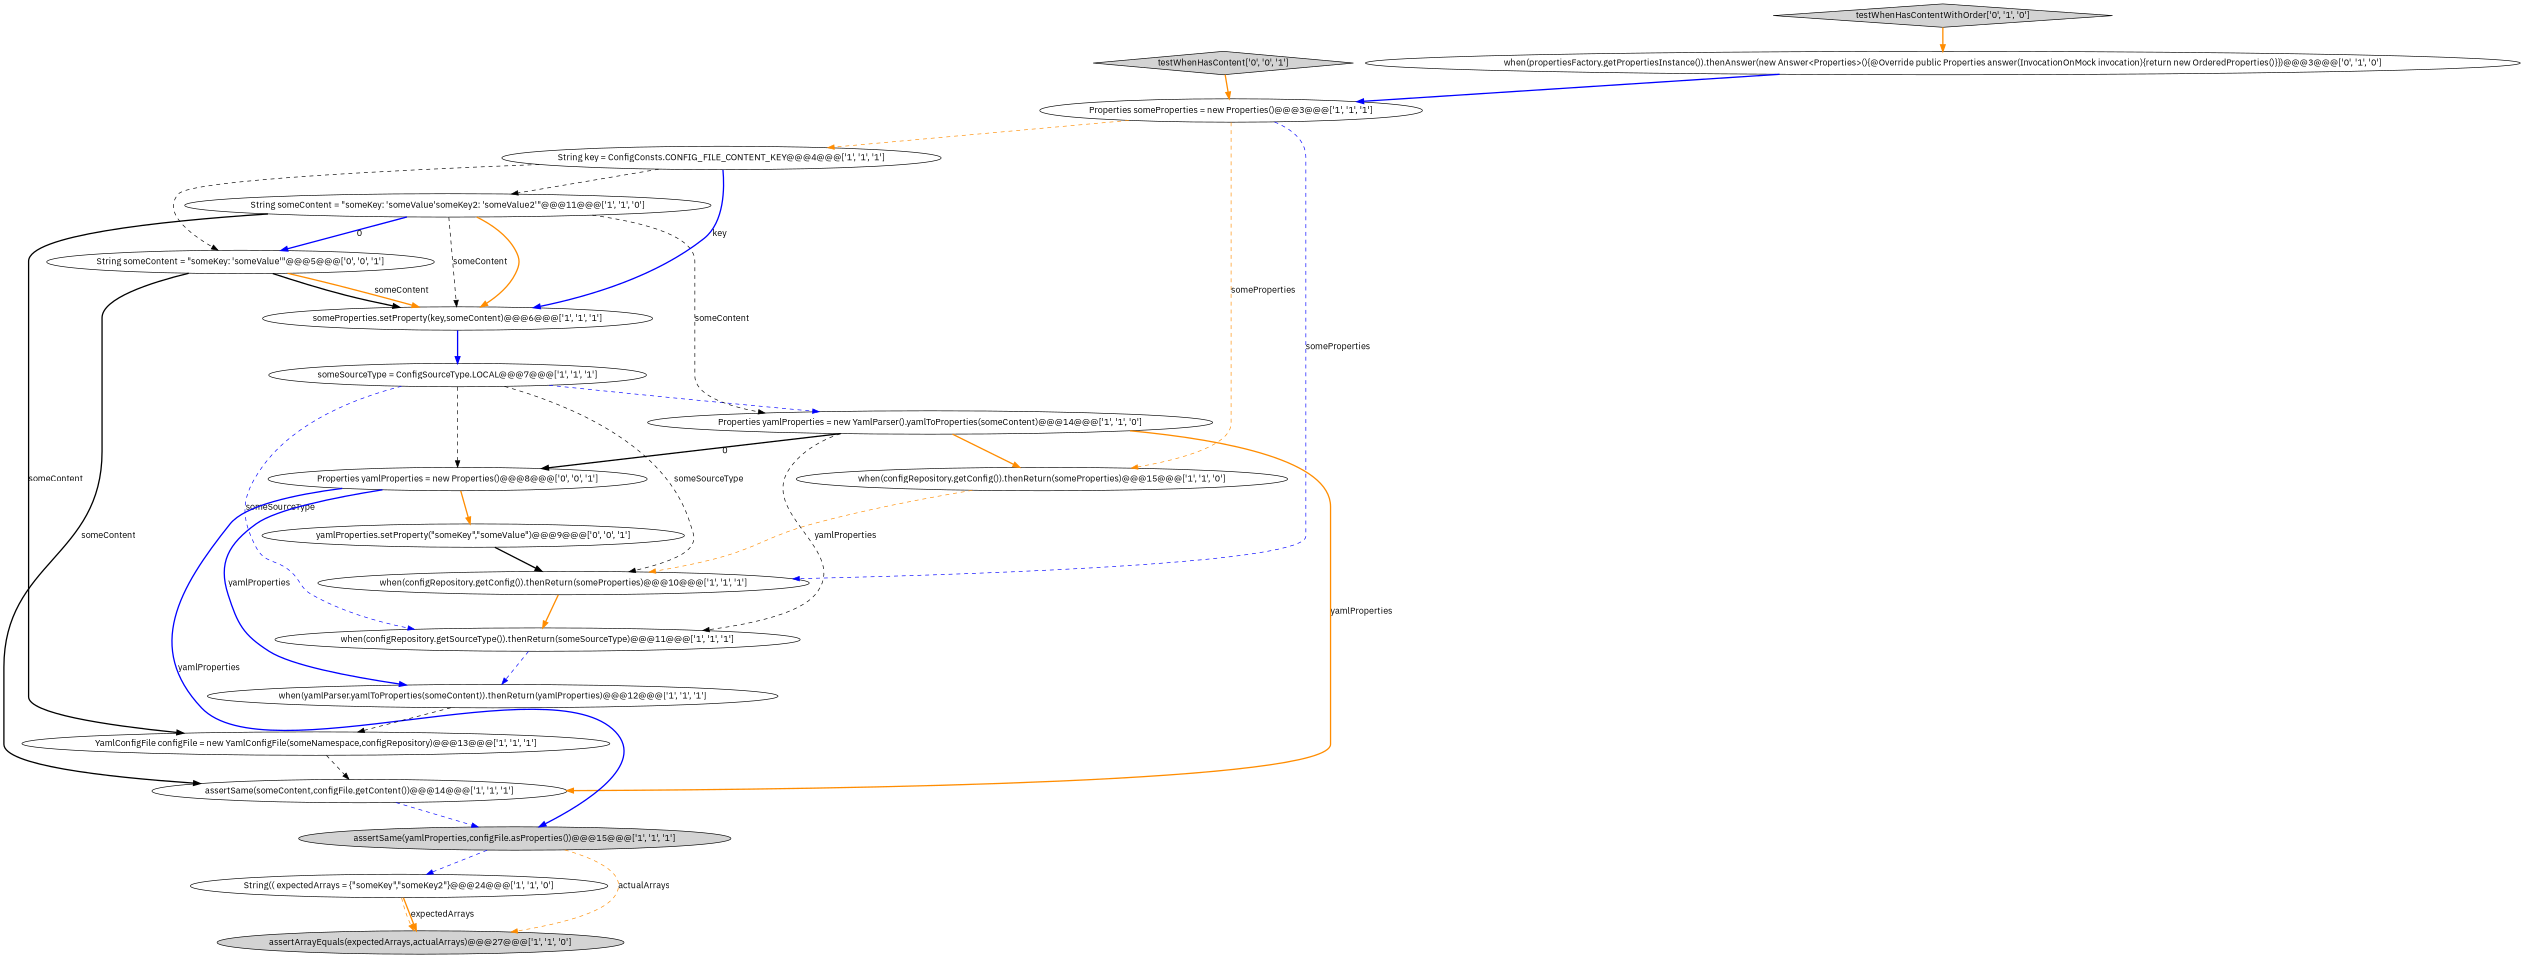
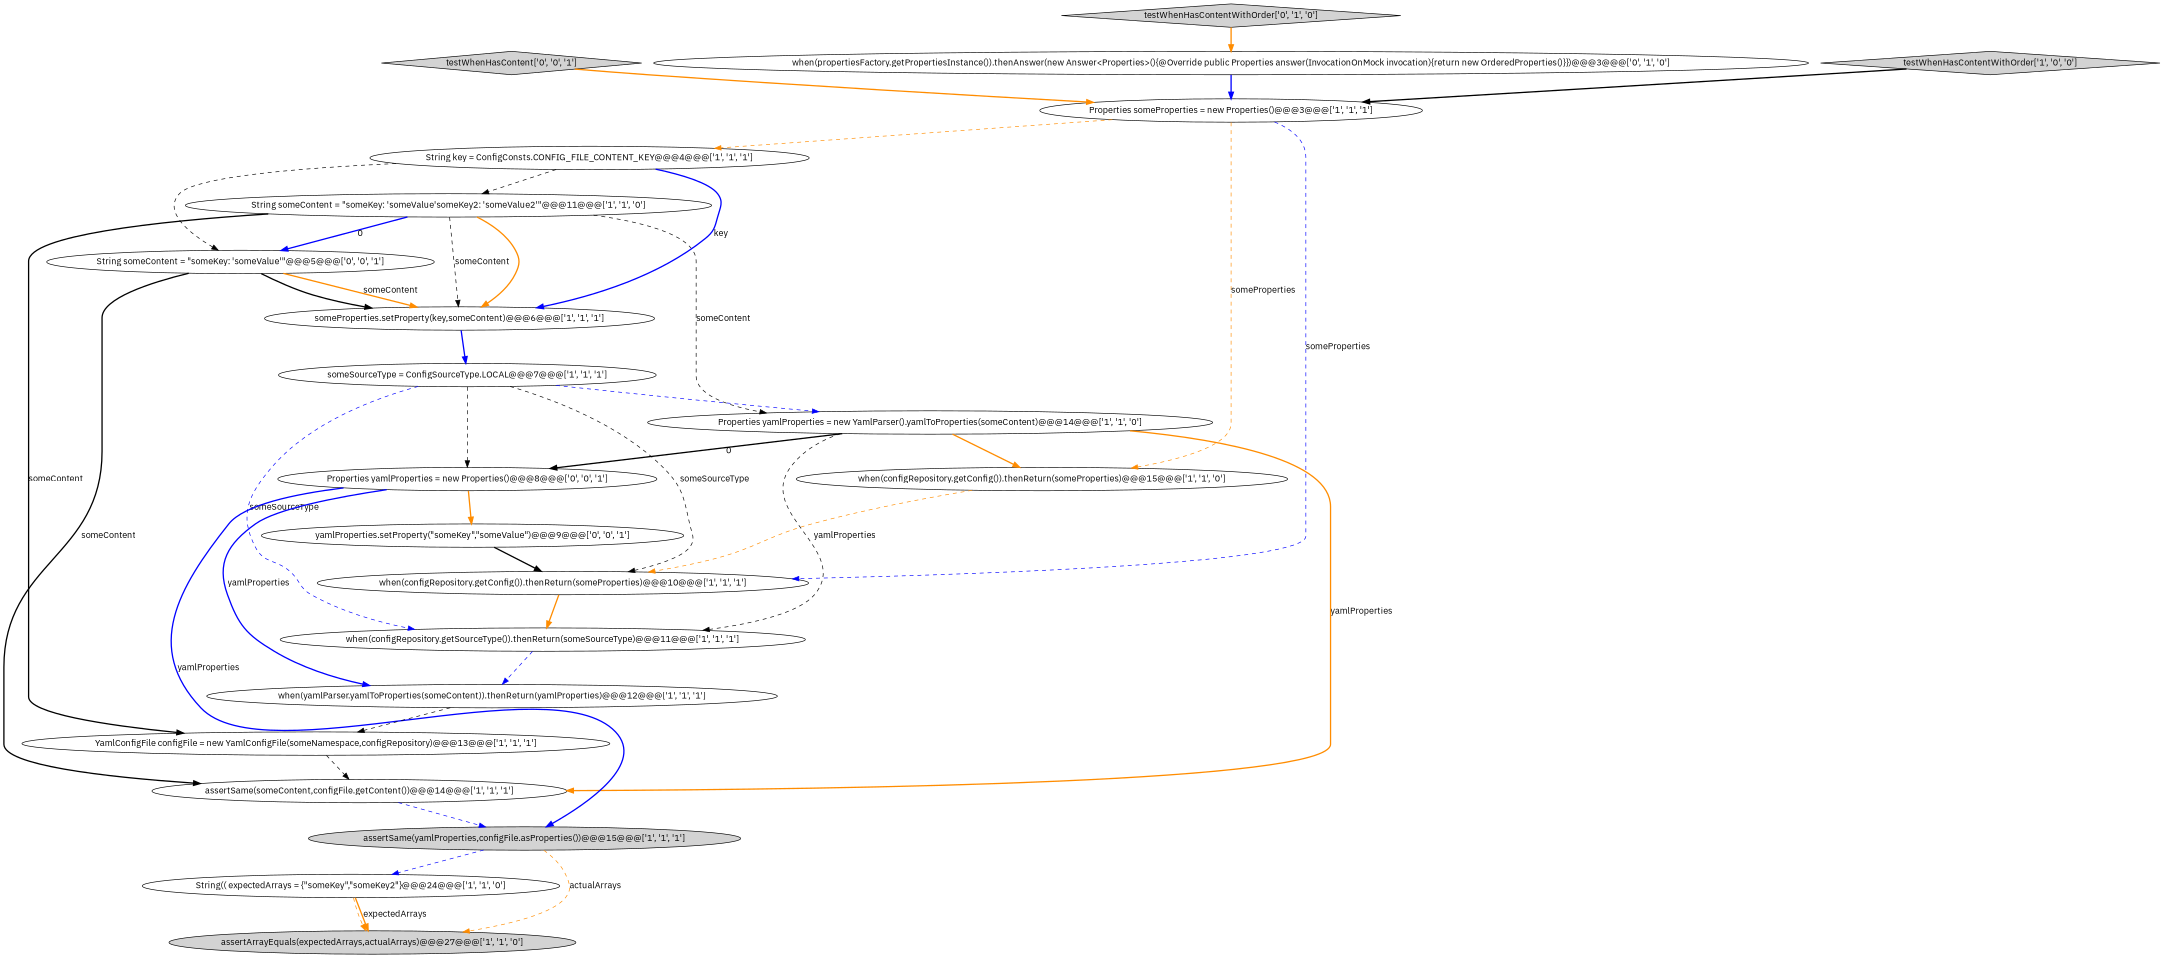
none -> (1990, 63)
